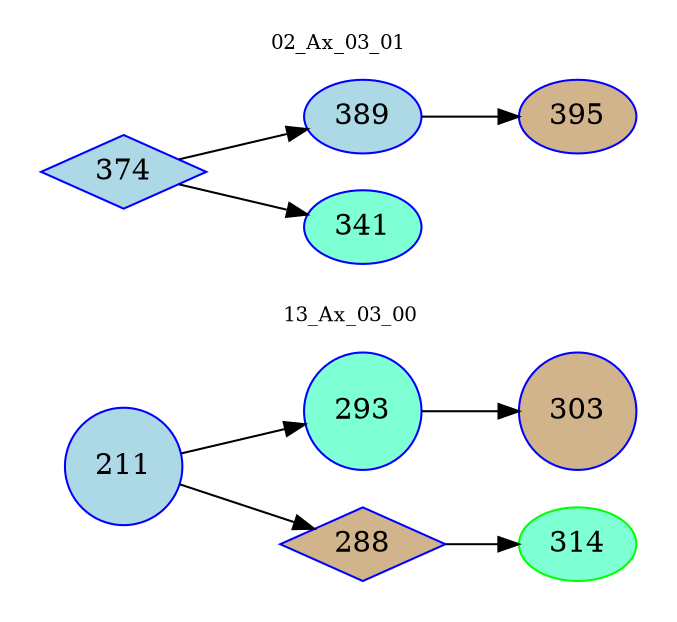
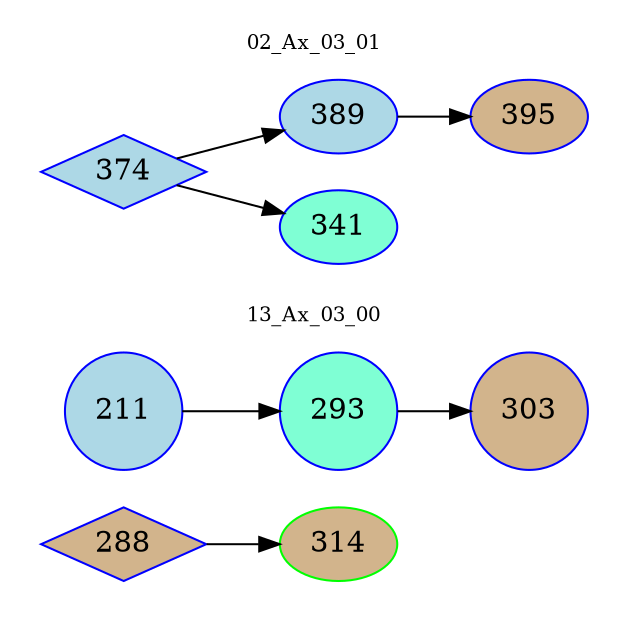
(237, 503) -> none
(578, 544) -> (339, 544)
